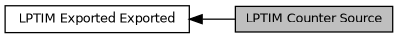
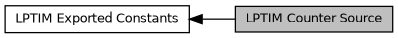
(97, 19) -> (97, 19)
